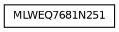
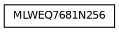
(59, 16) -> (59, 16)
